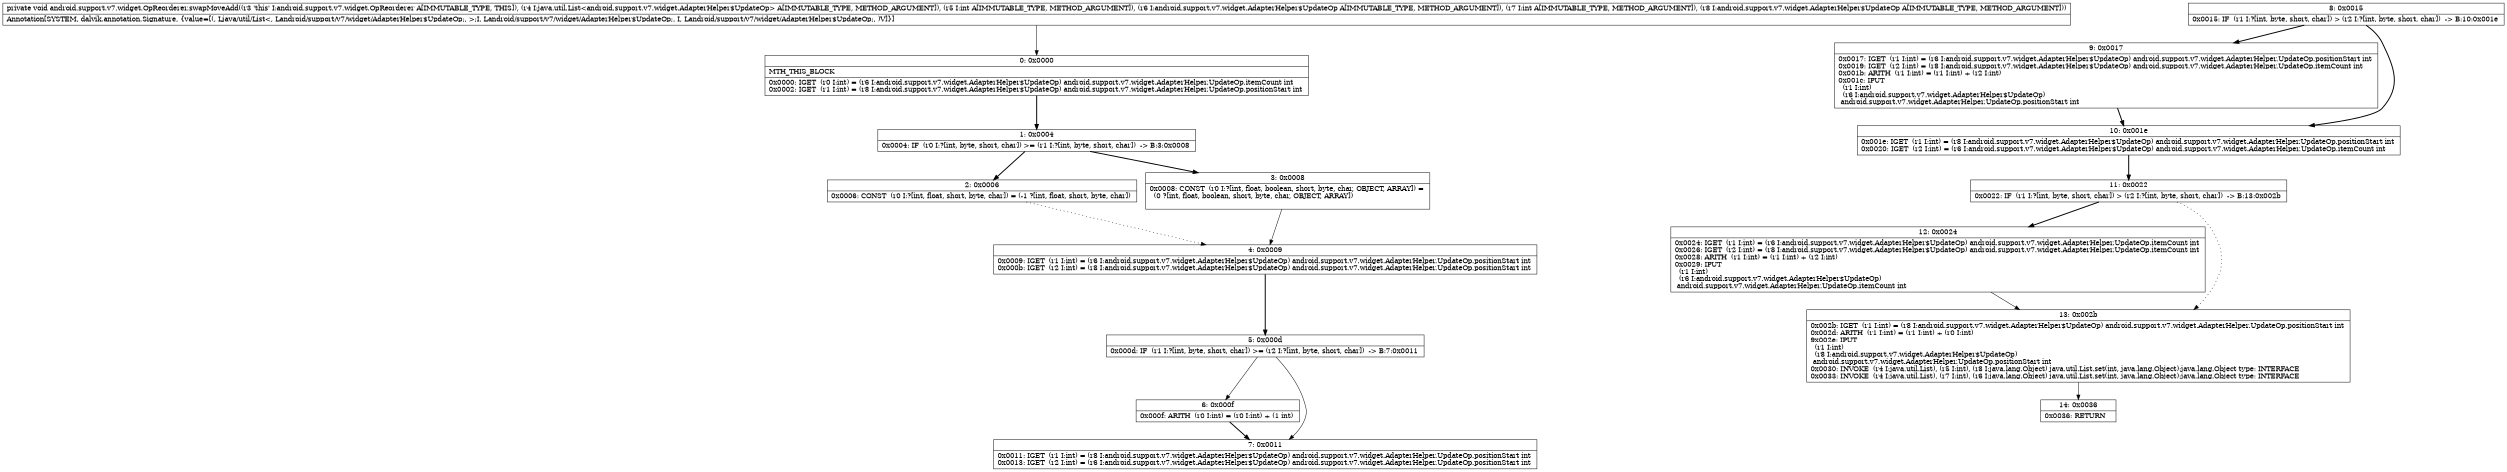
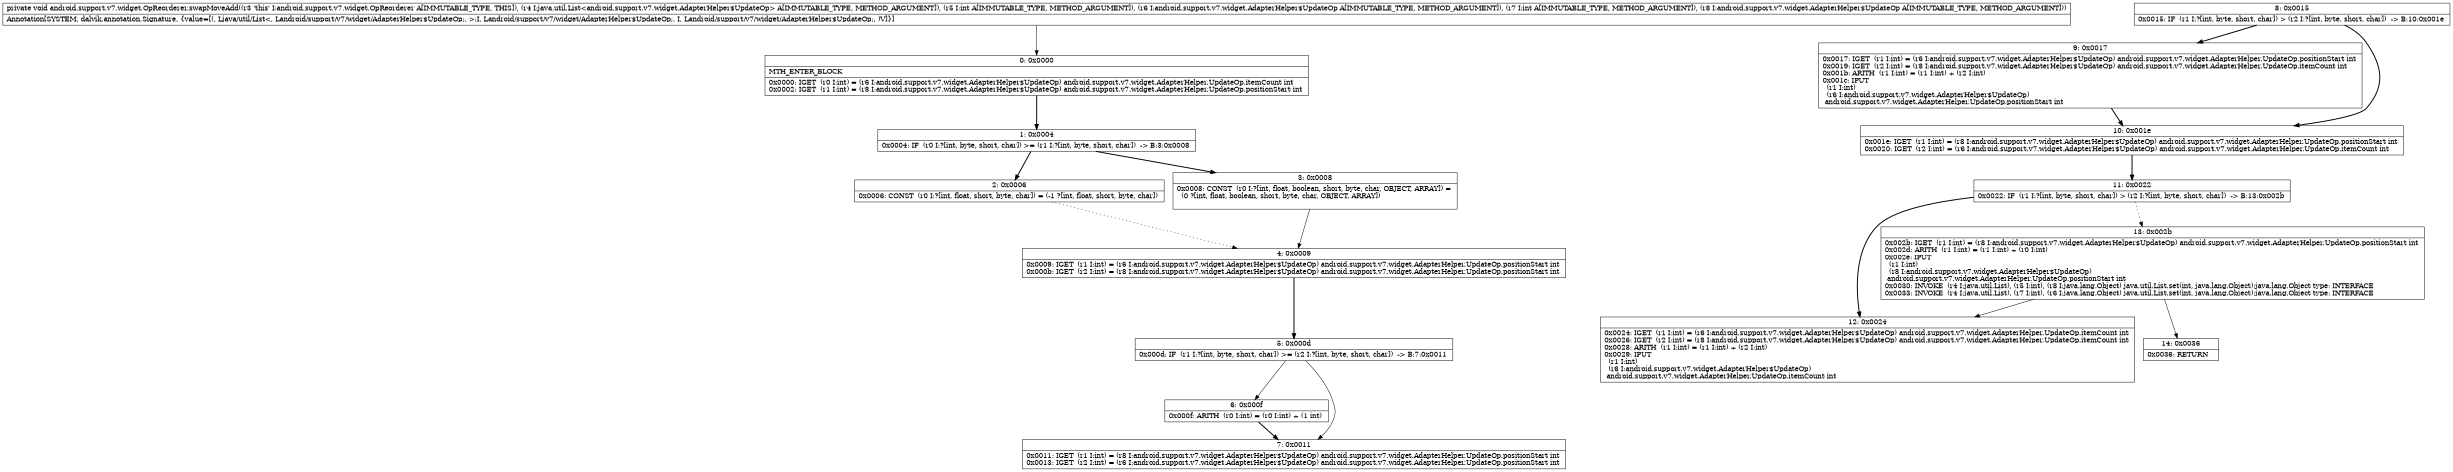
(802, 72) -> (806, 72)
(2003, 300) -> (2007, 307)
(1836, 340) -> (1910, 258)
